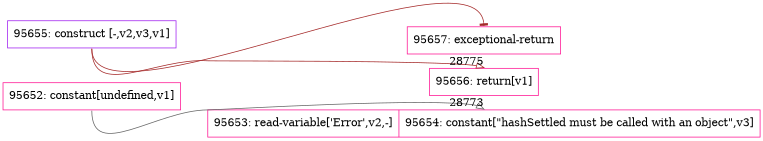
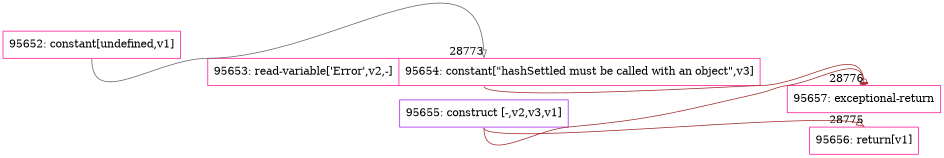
none -> (679, 89)
